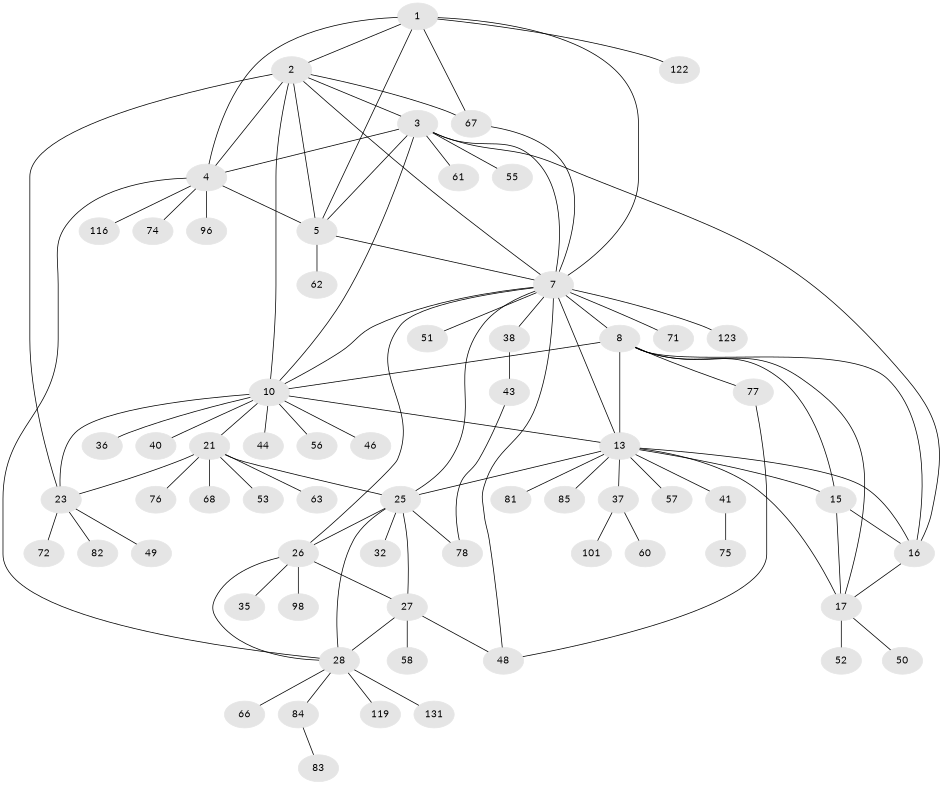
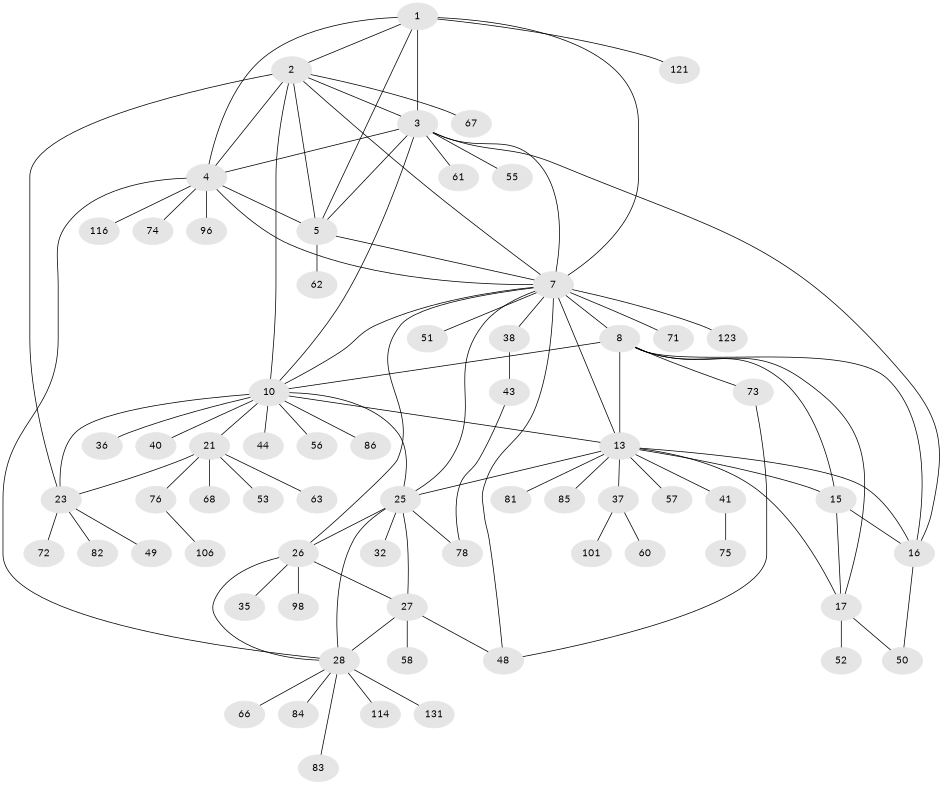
(444, 70) -> (418, 70)
(679, 70) -> (679, 70)
(570, 177) -> (356, 266)
(753, 392) -> (753, 392)
(371, 446) -> (371, 446)
(303, 476) -> (377, 415)
none -> (205, 553)
(878, 580) -> (908, 607)
(380, 715) -> (380, 715)
(308, 741) -> (329, 714)
